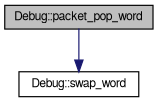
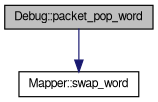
(79, 84) -> (79, 84)
